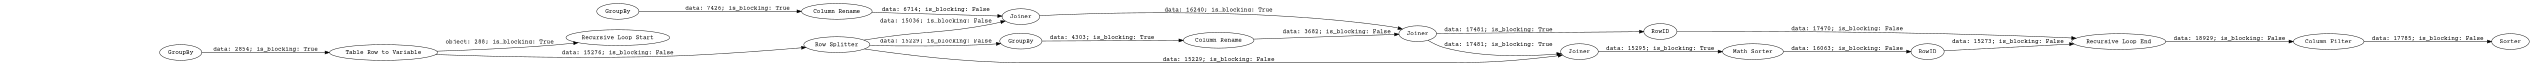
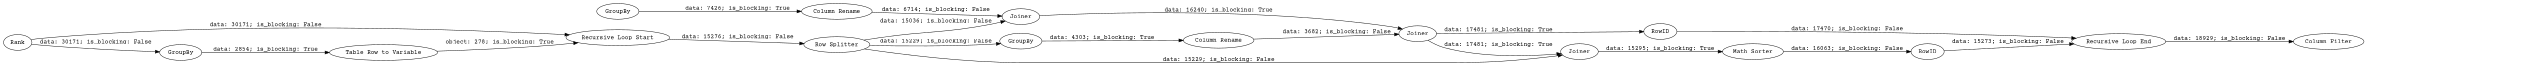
none -> (18, 42)
(500, 42) -> (500, 42)
(2510, 42) -> none
(619, 57) -> (734, 41)
